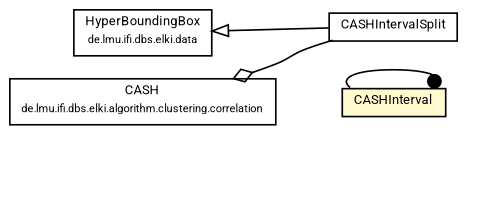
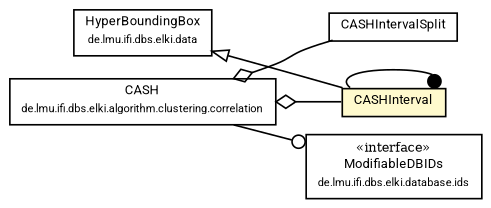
(279, 29) -> (285, 72)
none -> (319, 102)
none -> (393, 166)
